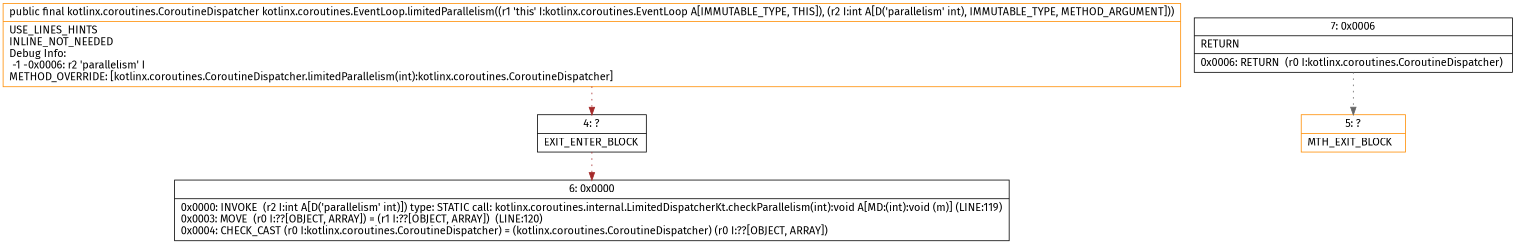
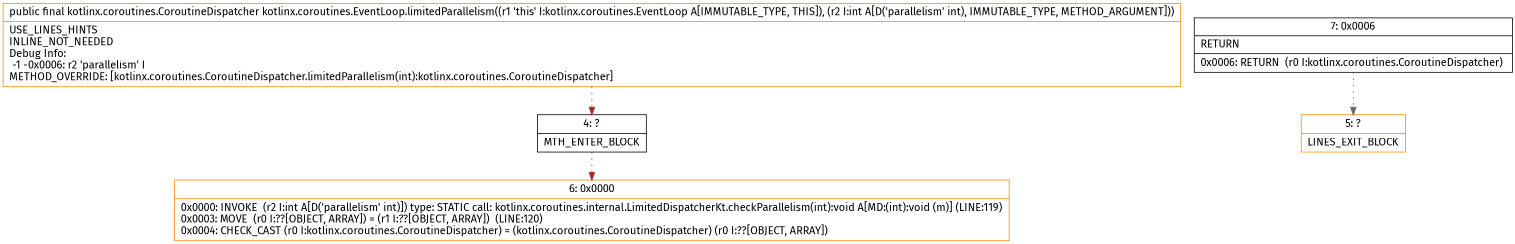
(591, 142) -> (592, 142)
(1350, 142) -> (1353, 142)
(592, 210) -> (592, 210)
